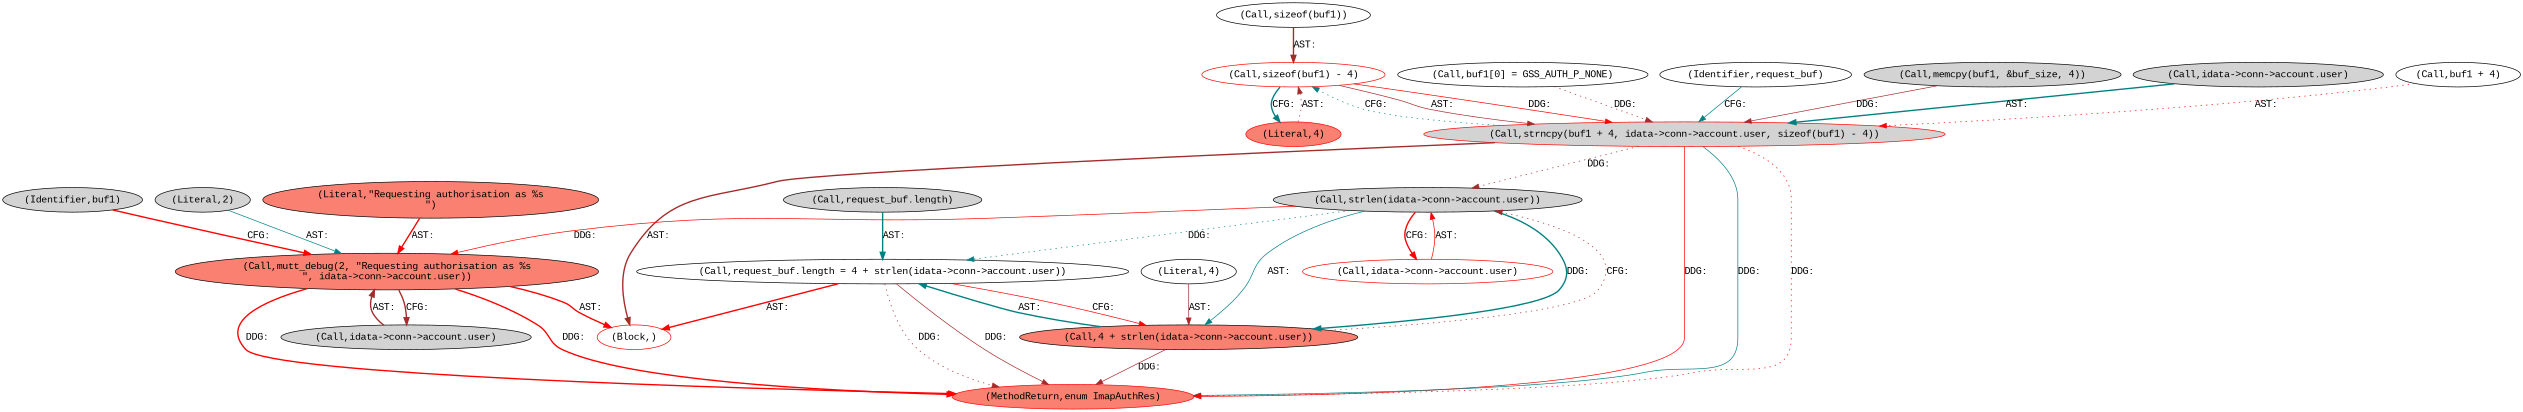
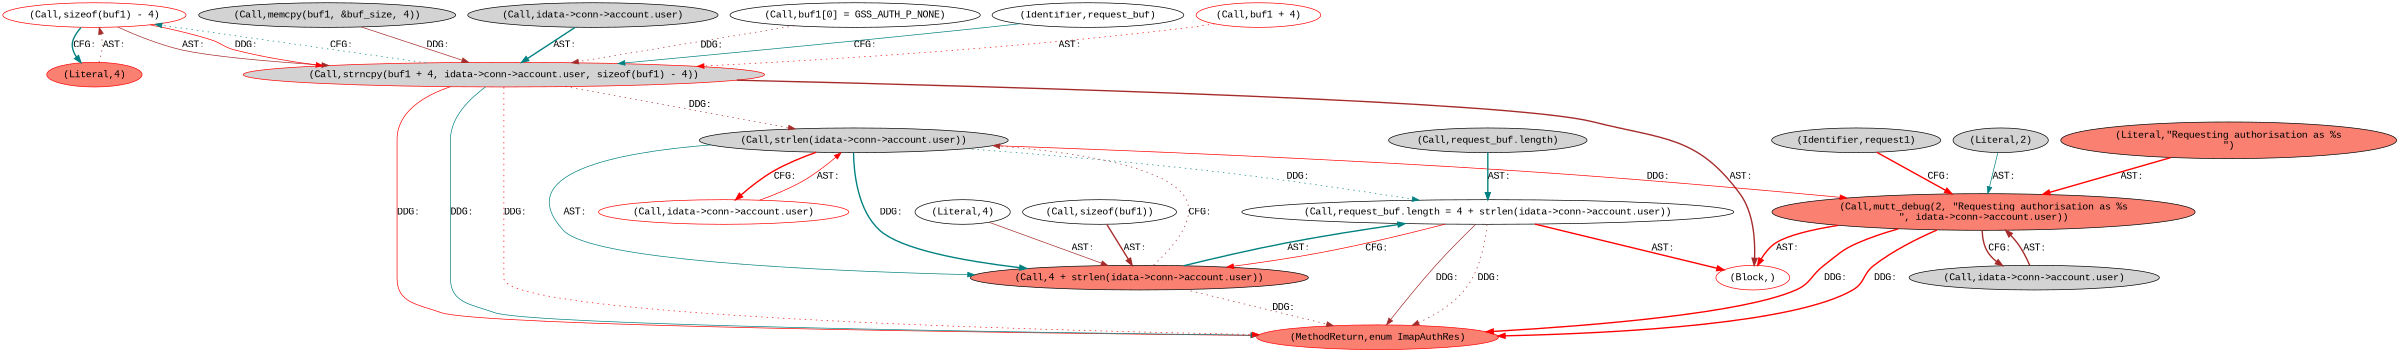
(1293, 41) -> (1118, 242)
(2458, 75) -> (1258, 15)
(73, 200) -> (1856, 140)
(1134, 366) -> (1256, 307)
